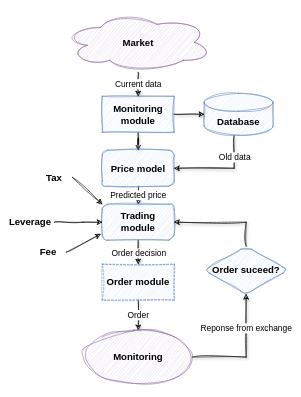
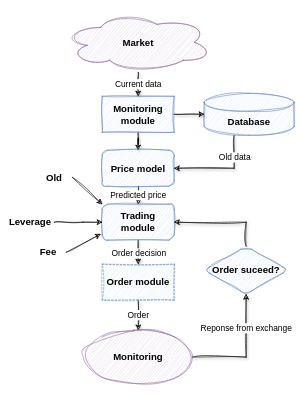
(239, 114) -> (249, 114)
(138, 145) -> (138, 144)
(54, 177) -> (54, 177)
